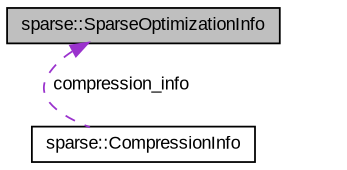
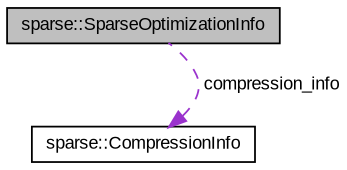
(46, 95) -> (197, 77)
